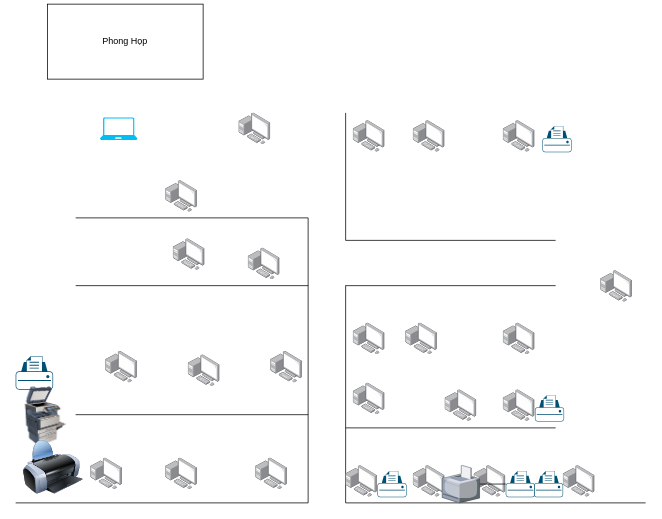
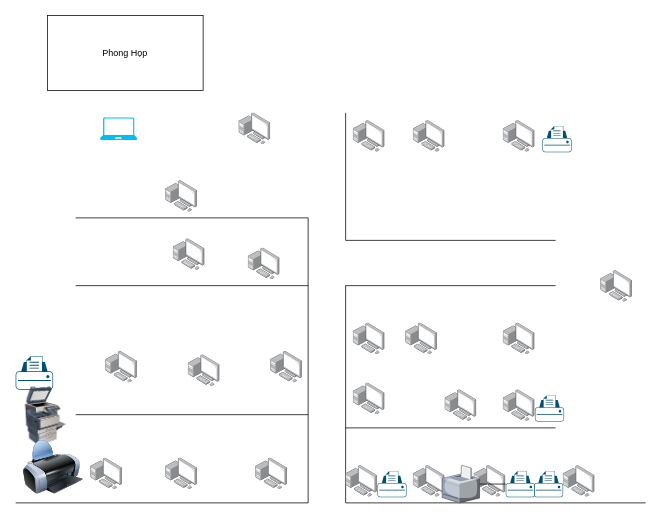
(125, 42) -> (125, 53)
